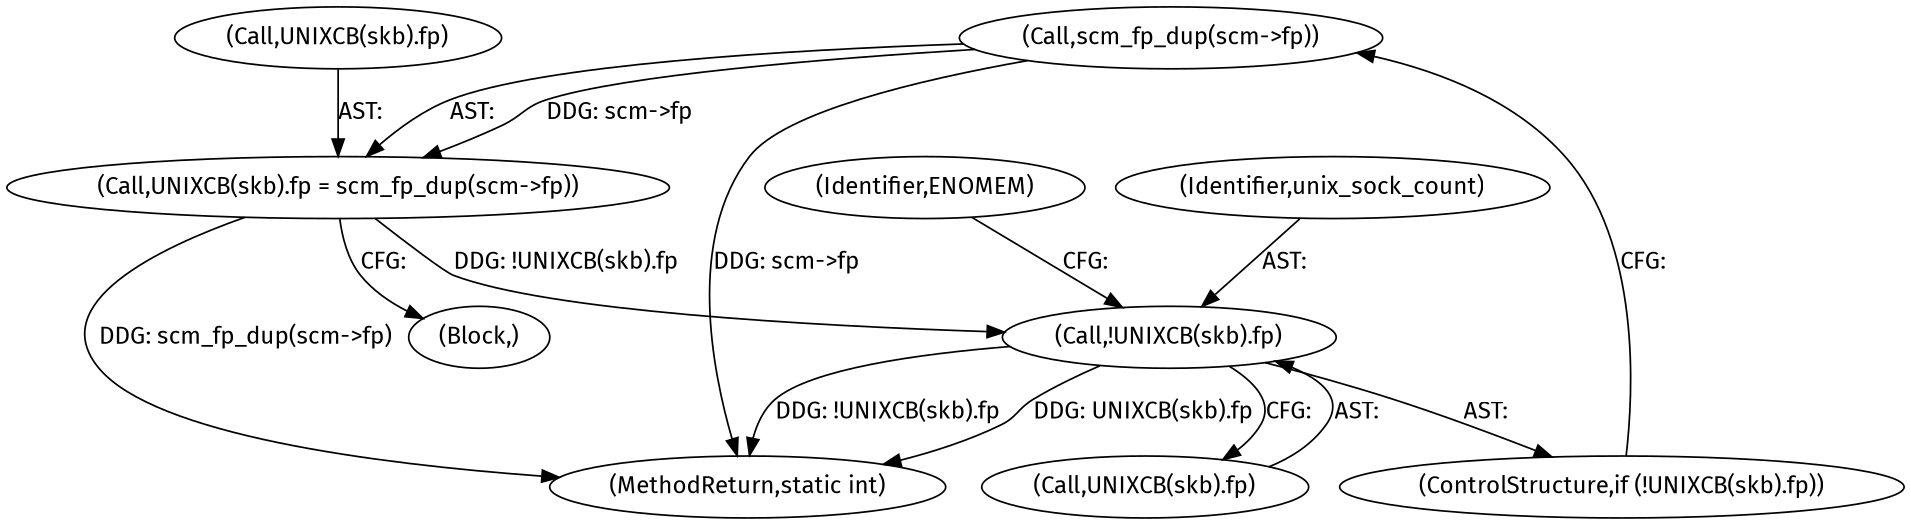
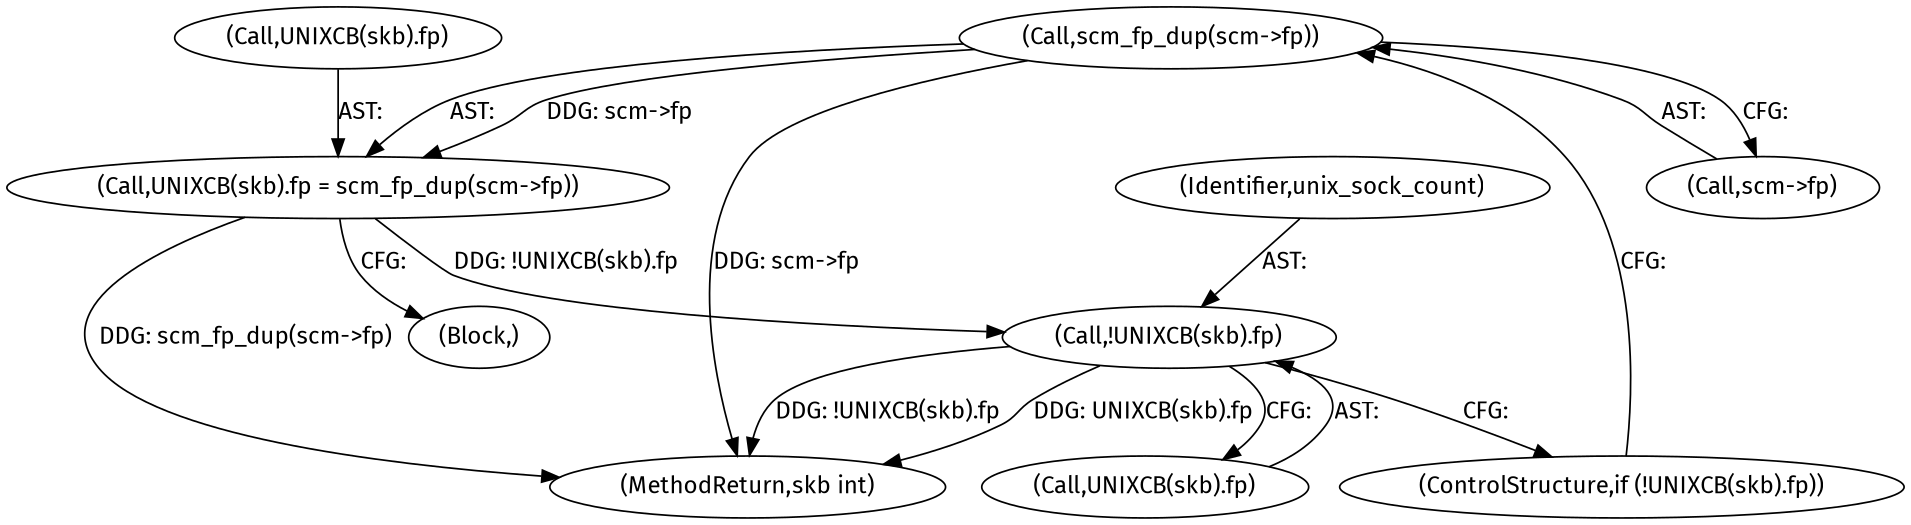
(925, 188) -> none
none -> (1763, 188)
(1489, 412) -> (1489, 412)
(748, 487) -> (748, 487)
